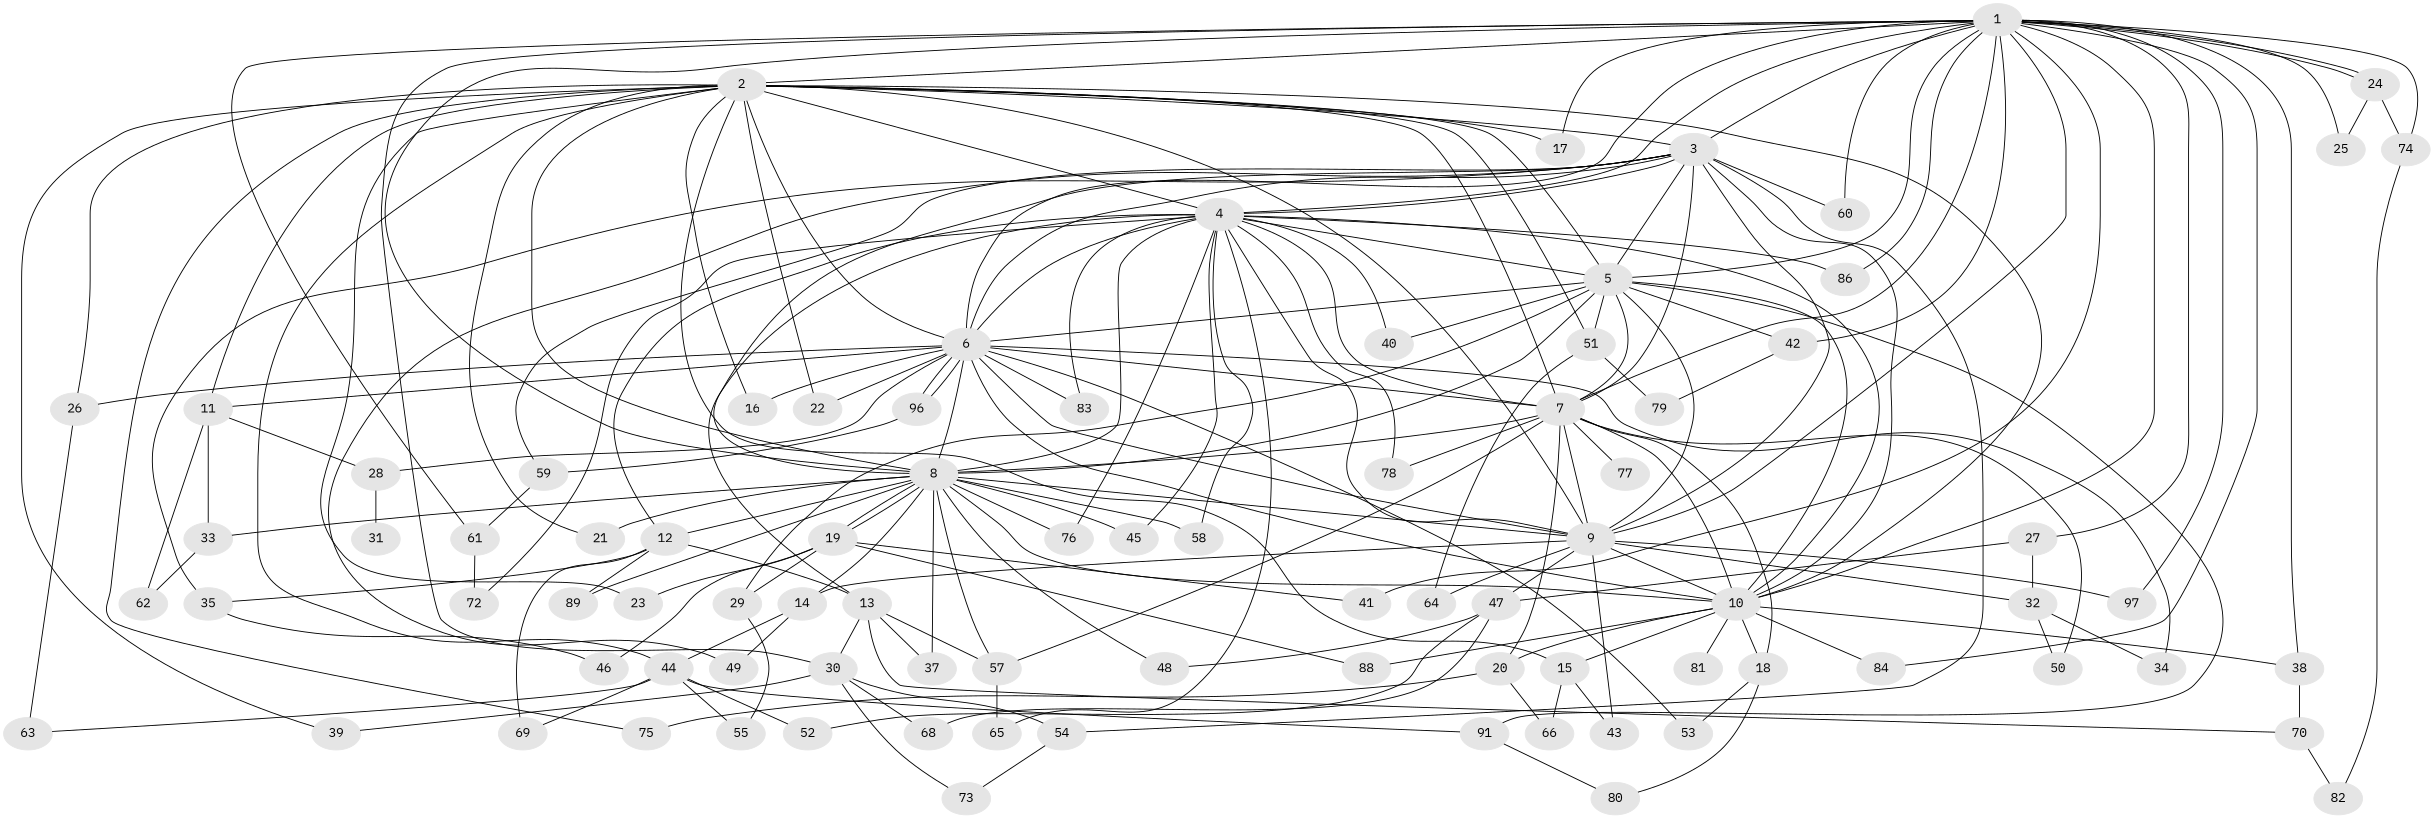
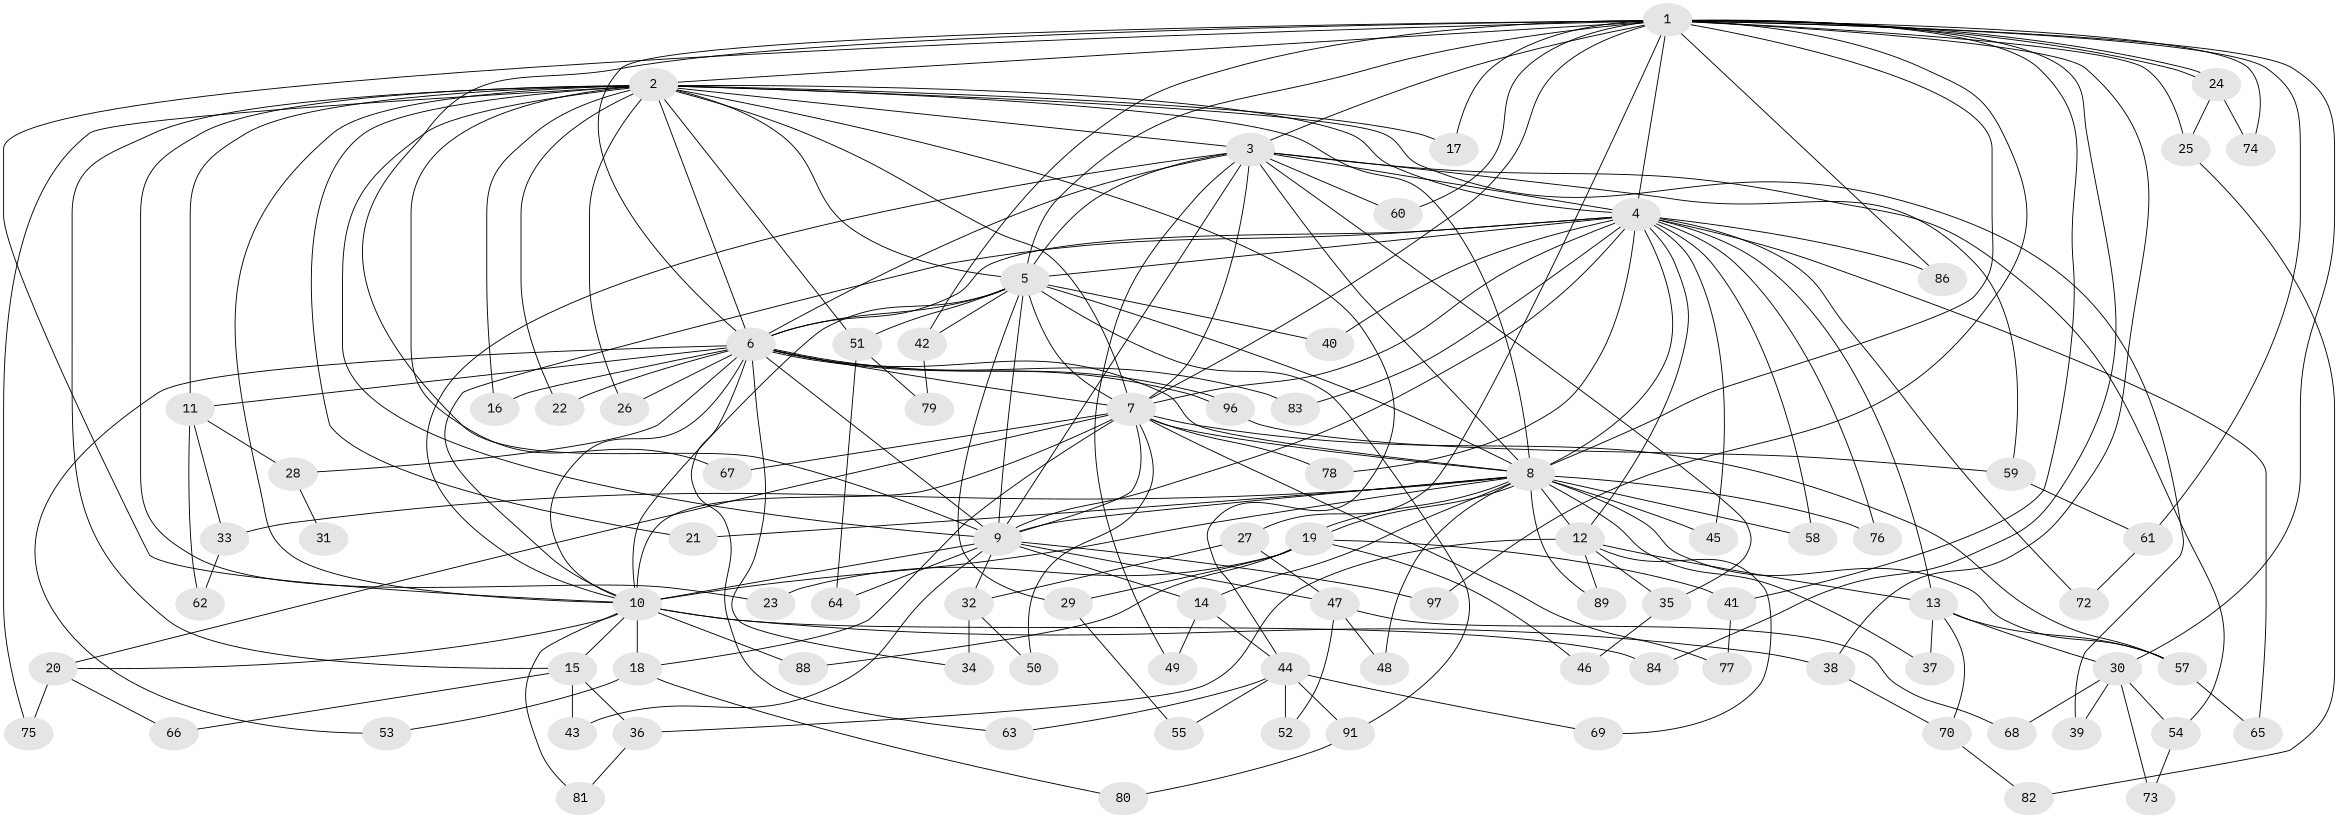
none -> (727, 474)
(2377, 476) -> (2335, 565)
(50, 579) -> (730, 626)
none -> (1729, 642)
none -> (637, 734)
